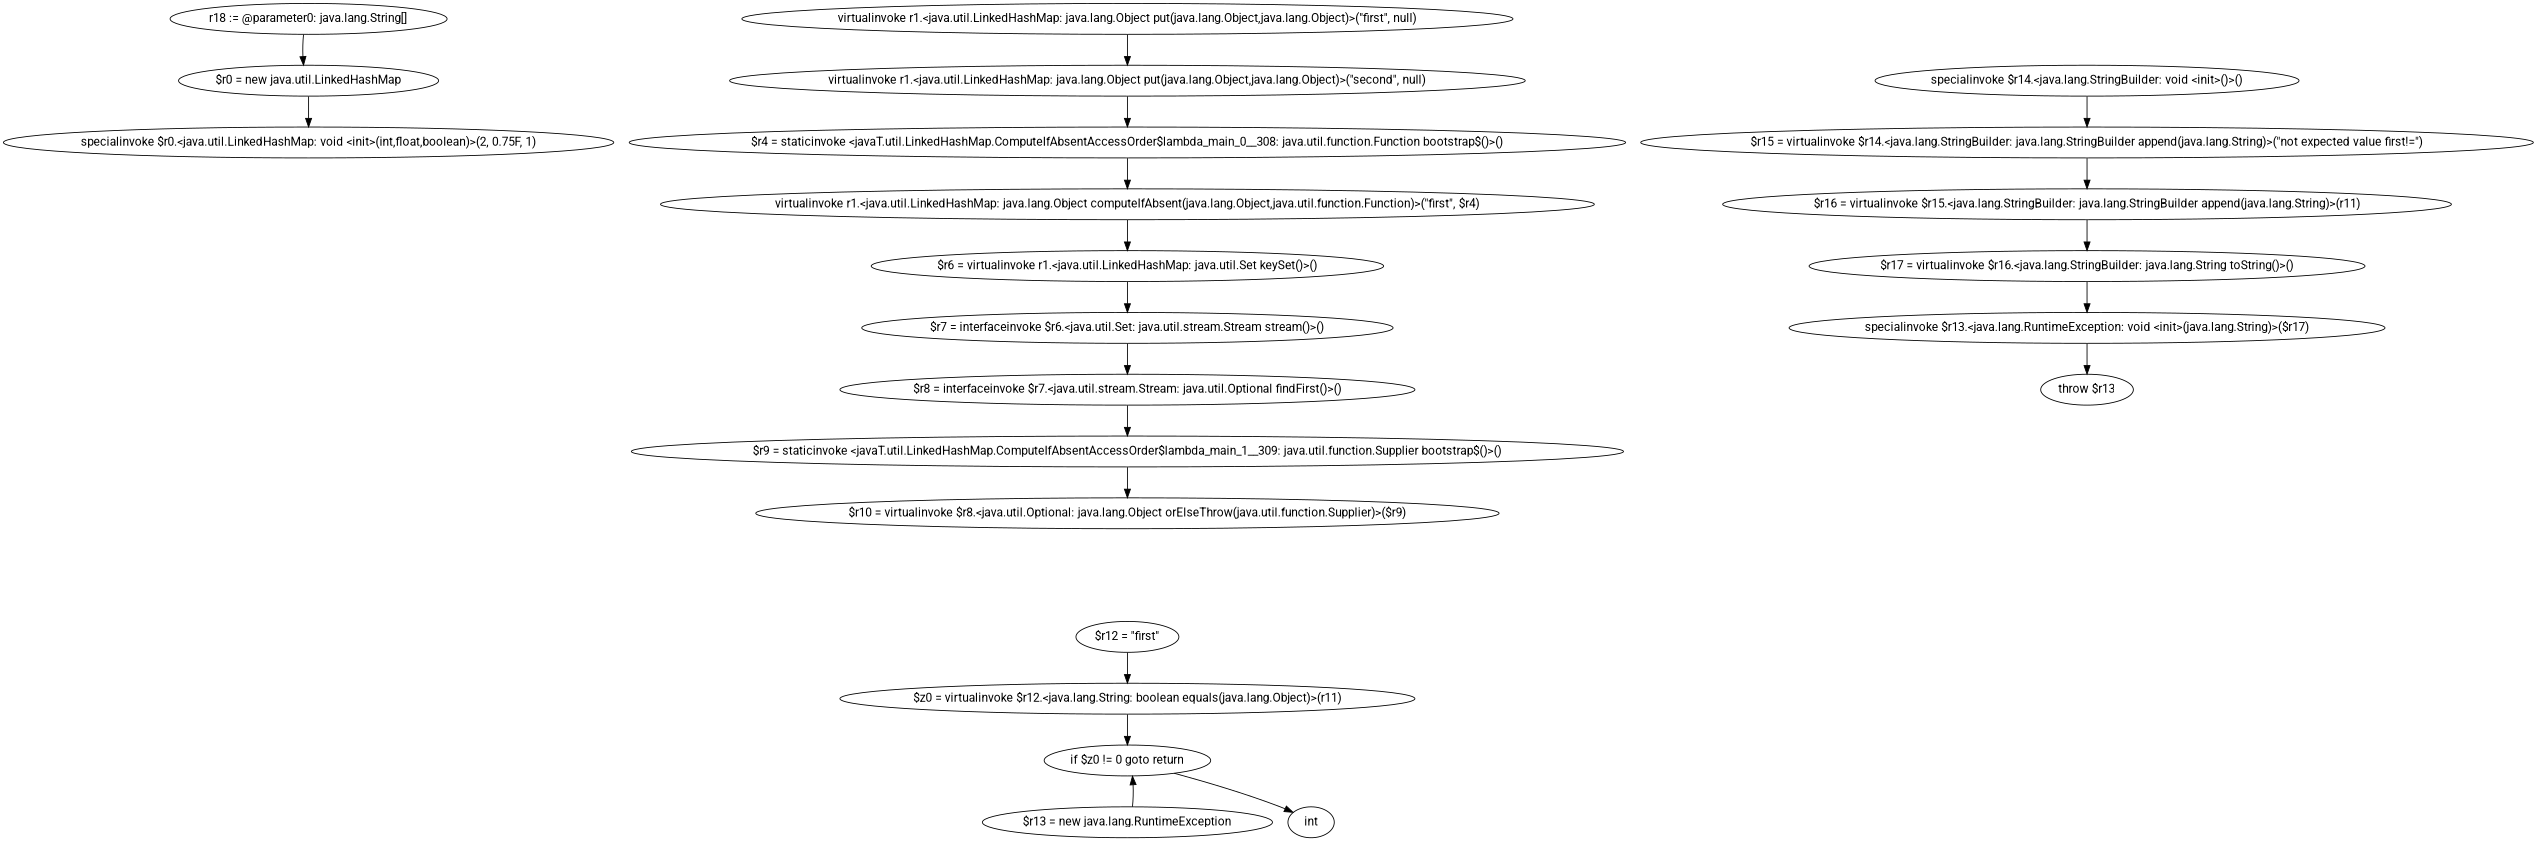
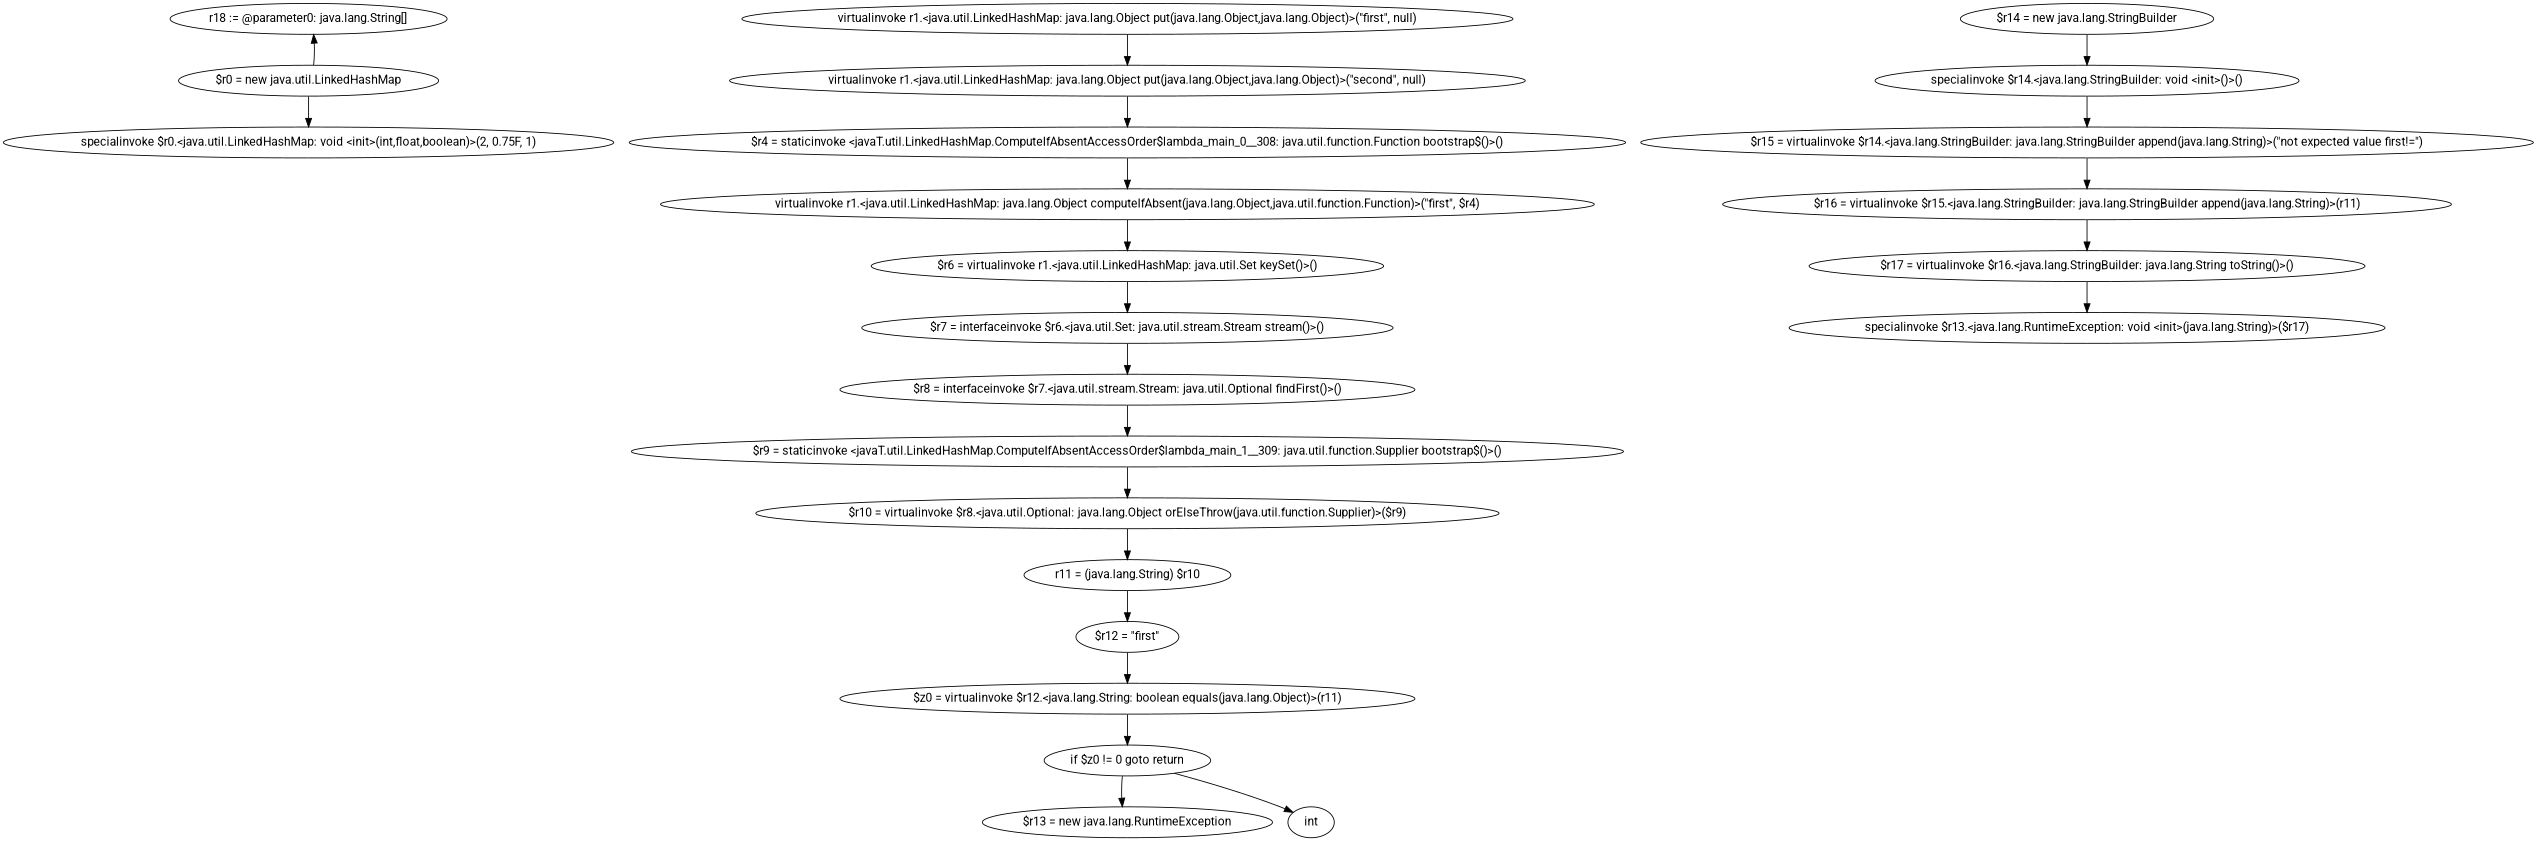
none -> (2087, 19)
(303, 46) -> (314, 54)
(2087, 390) -> none
none -> (1127, 575)
(1133, 796) -> (1122, 787)
